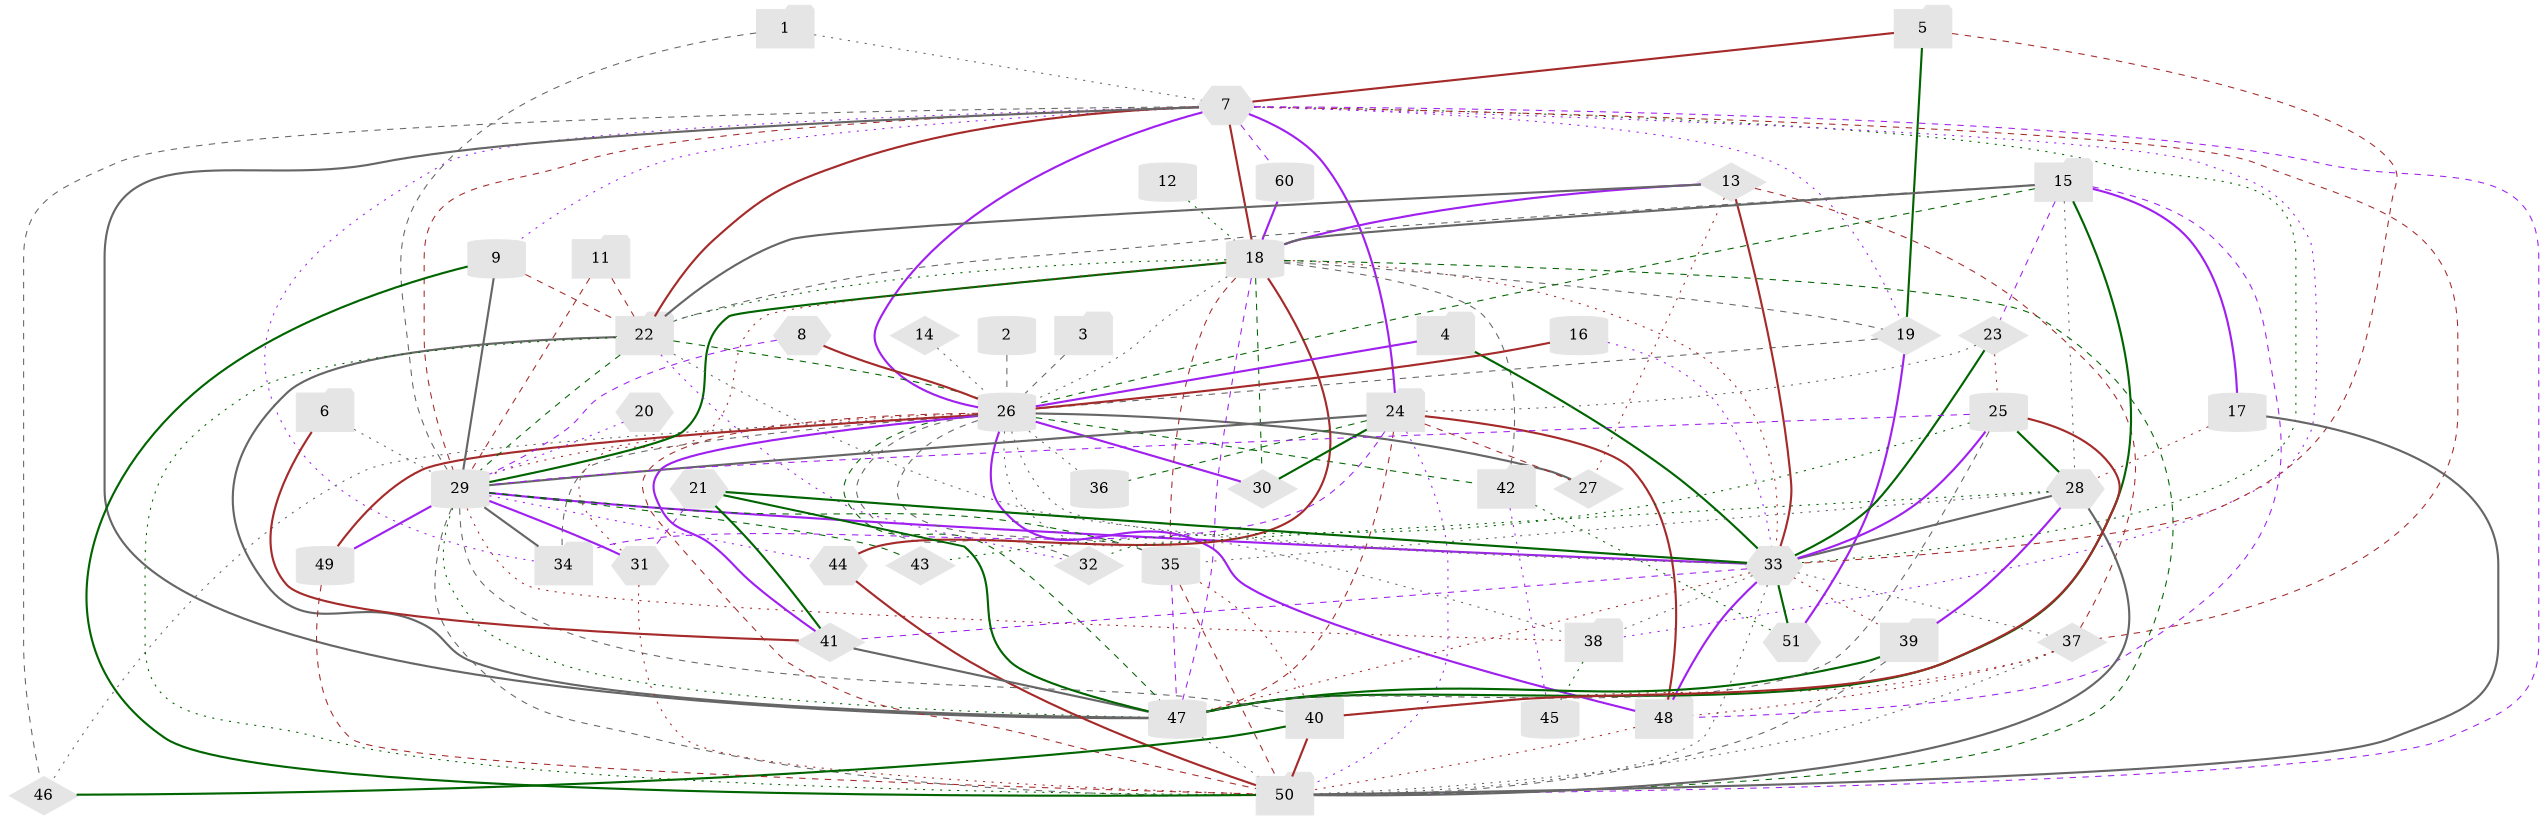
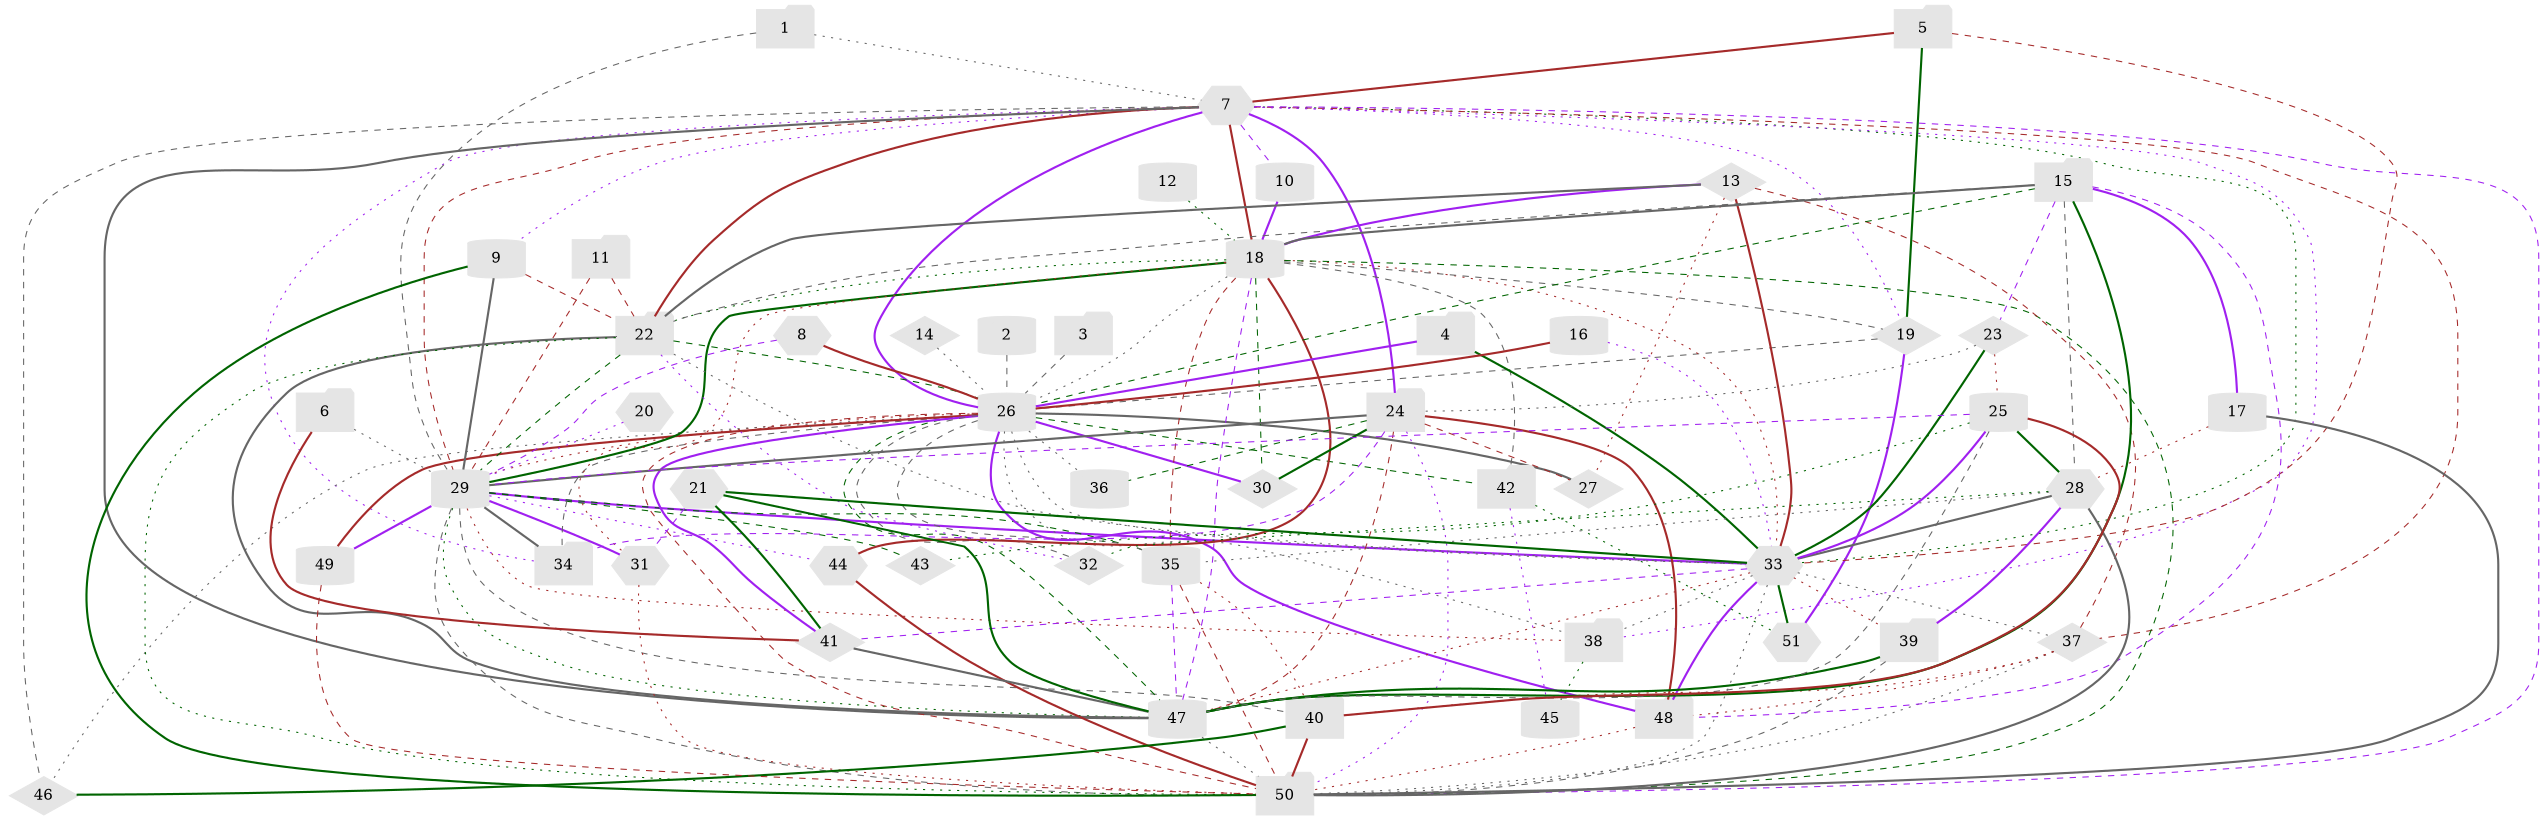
(1285, 182) -> (1285, 182)
(2069, 329) -> (2069, 329)
